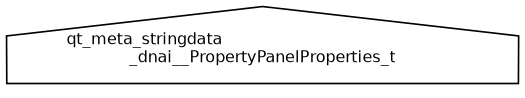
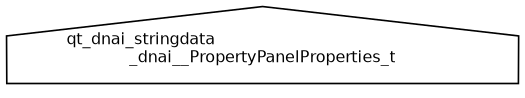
(263, 49) -> (263, 49)
